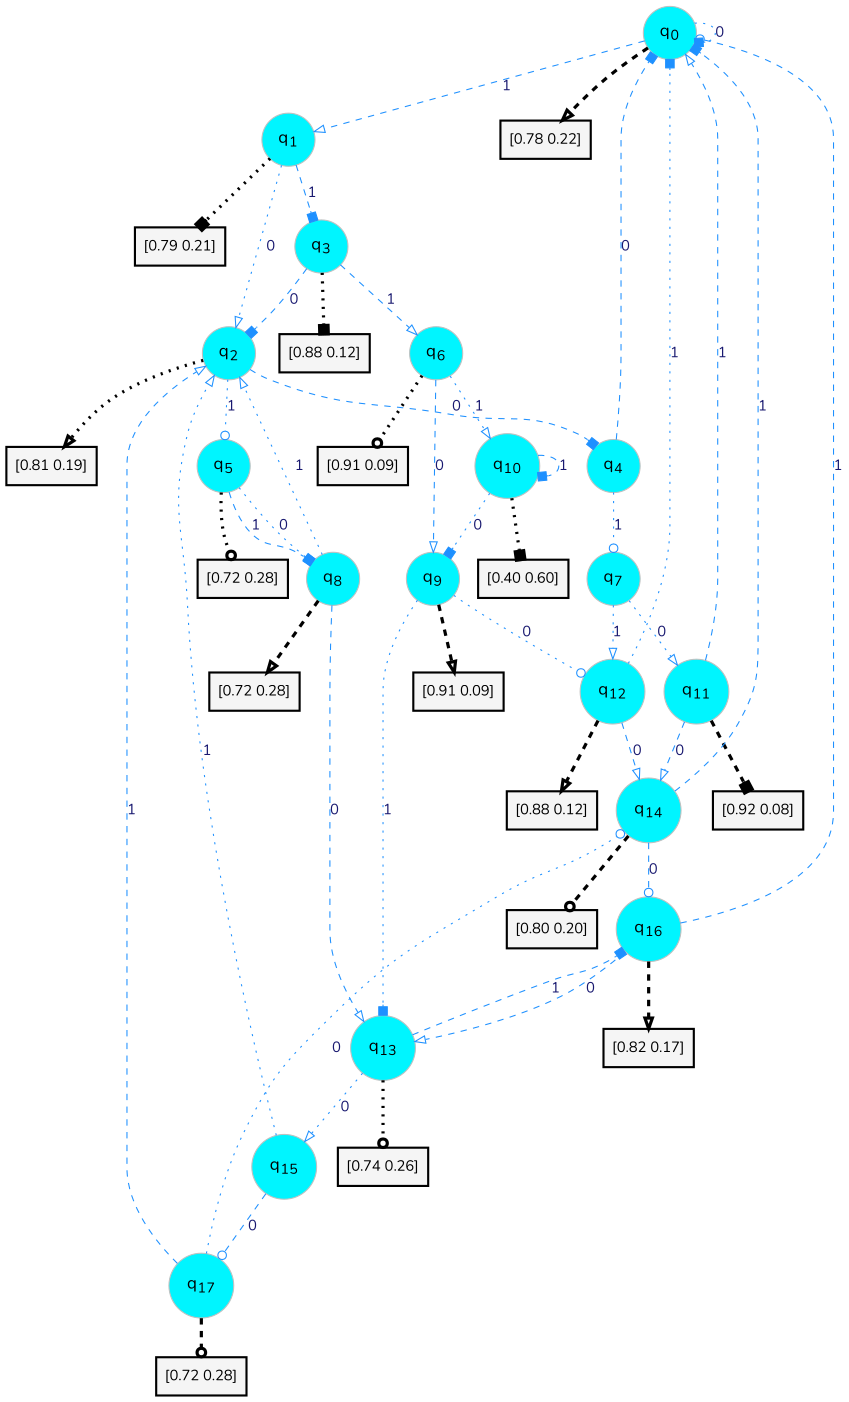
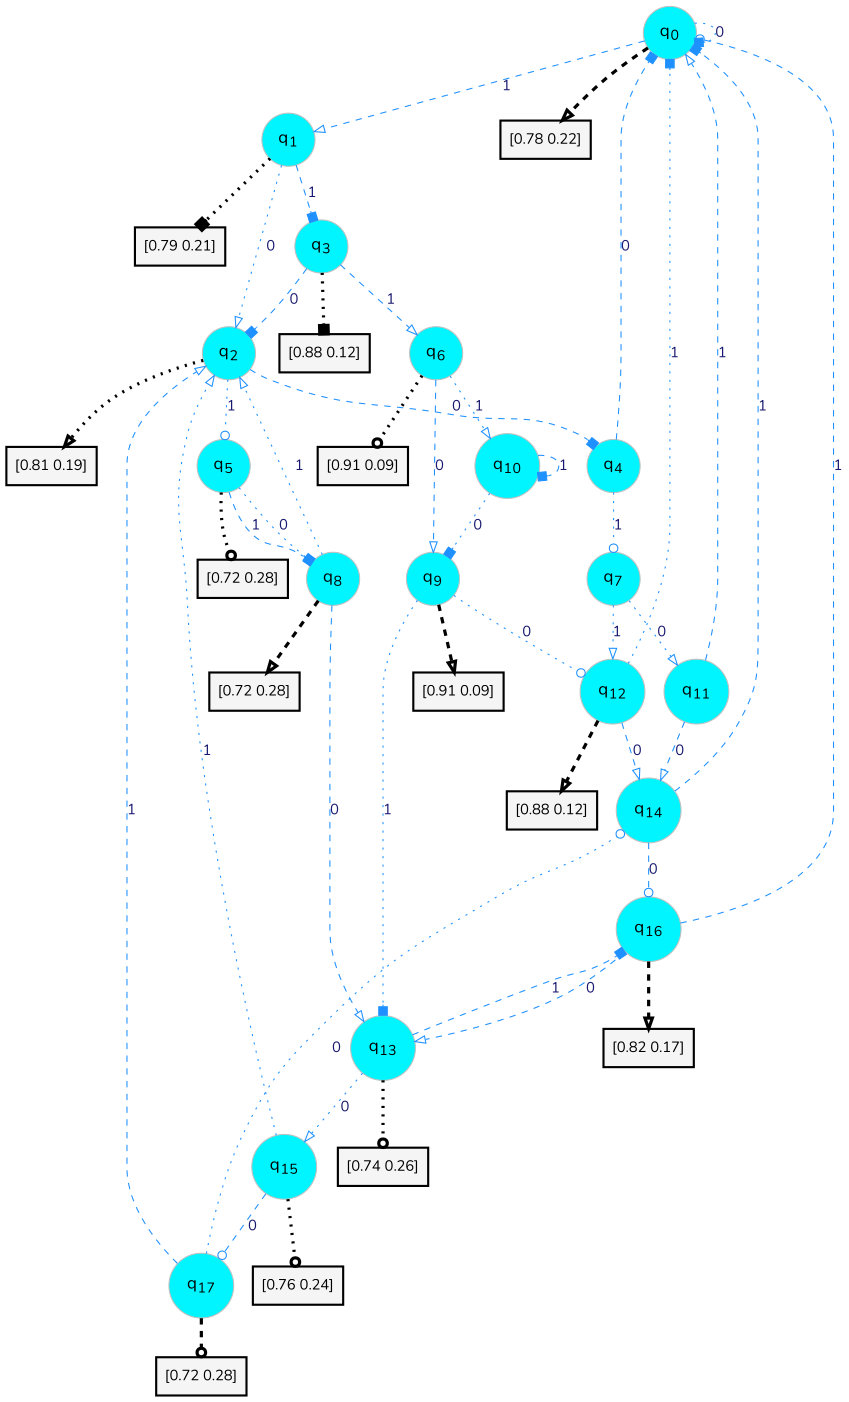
(523, 579) -> none
(758, 810) -> none
(552, 929) -> none
none -> (298, 1286)
